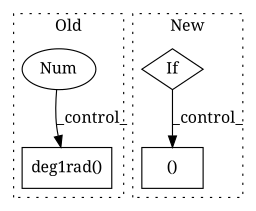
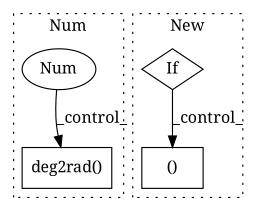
(69, 27) -> (69, 27)
(67, 168) -> (67, 168)
